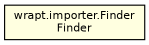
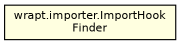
(75, 22) -> (90, 22)
